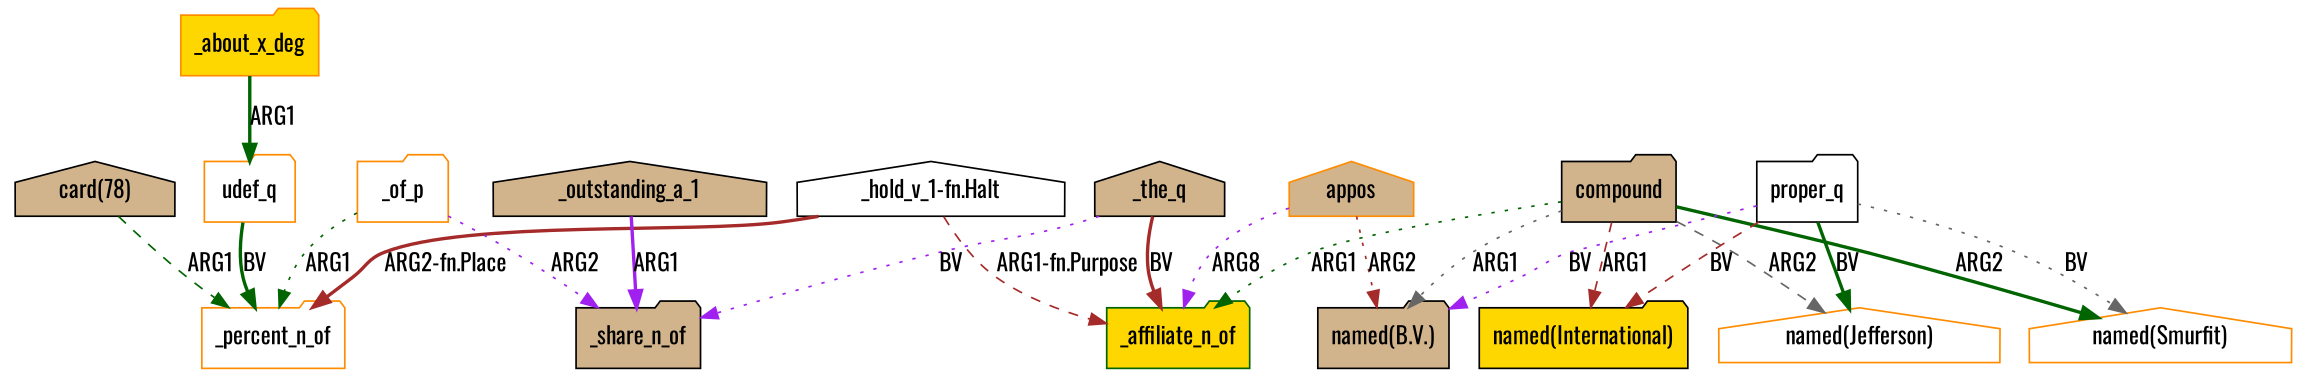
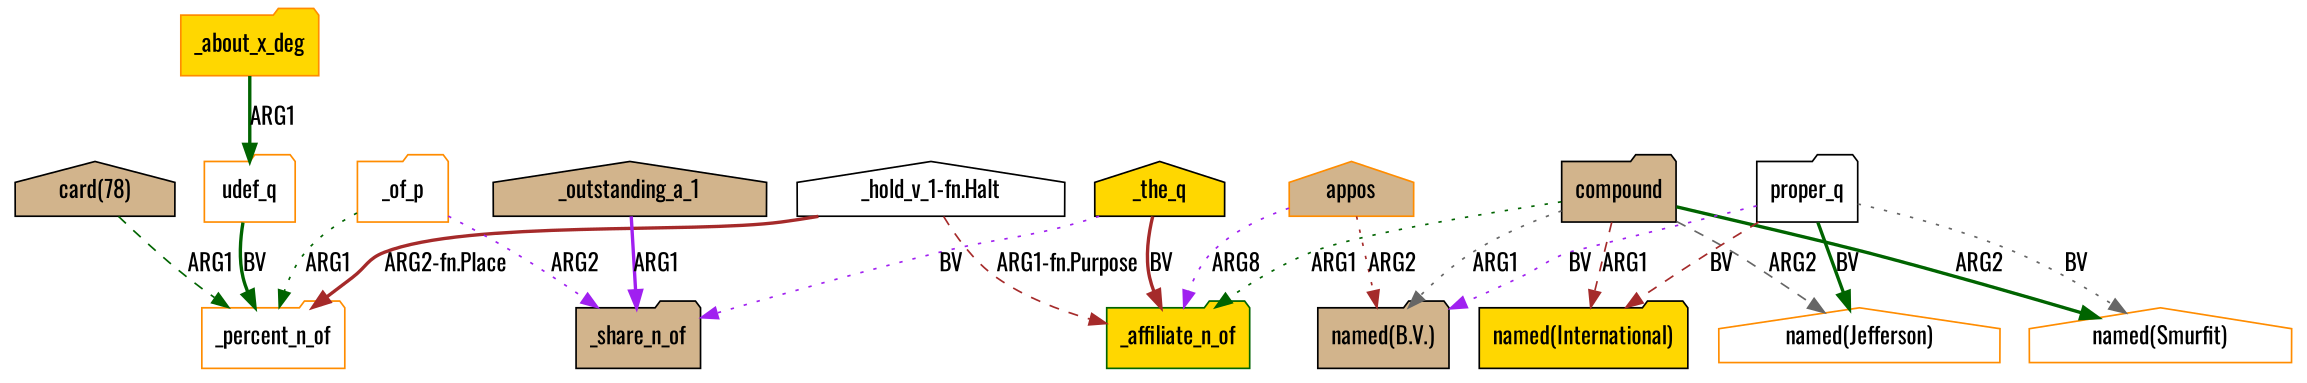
(1160, 192) -> (1160, 192)
